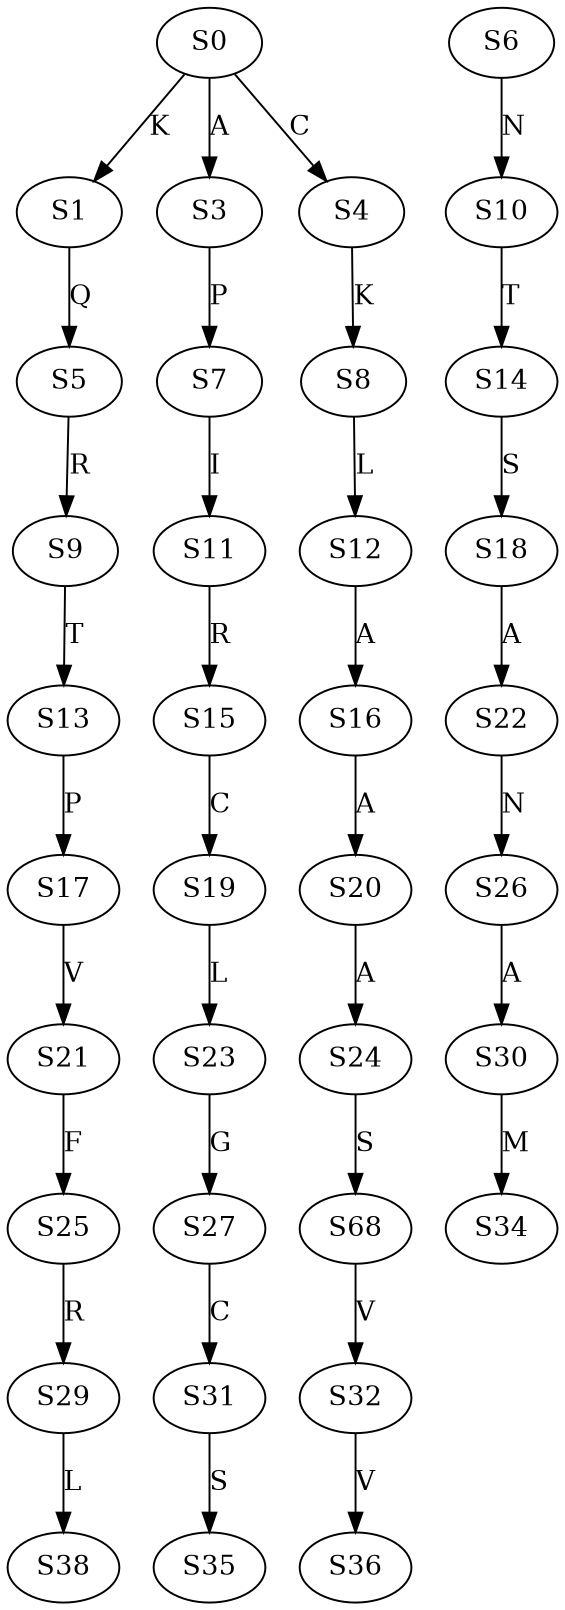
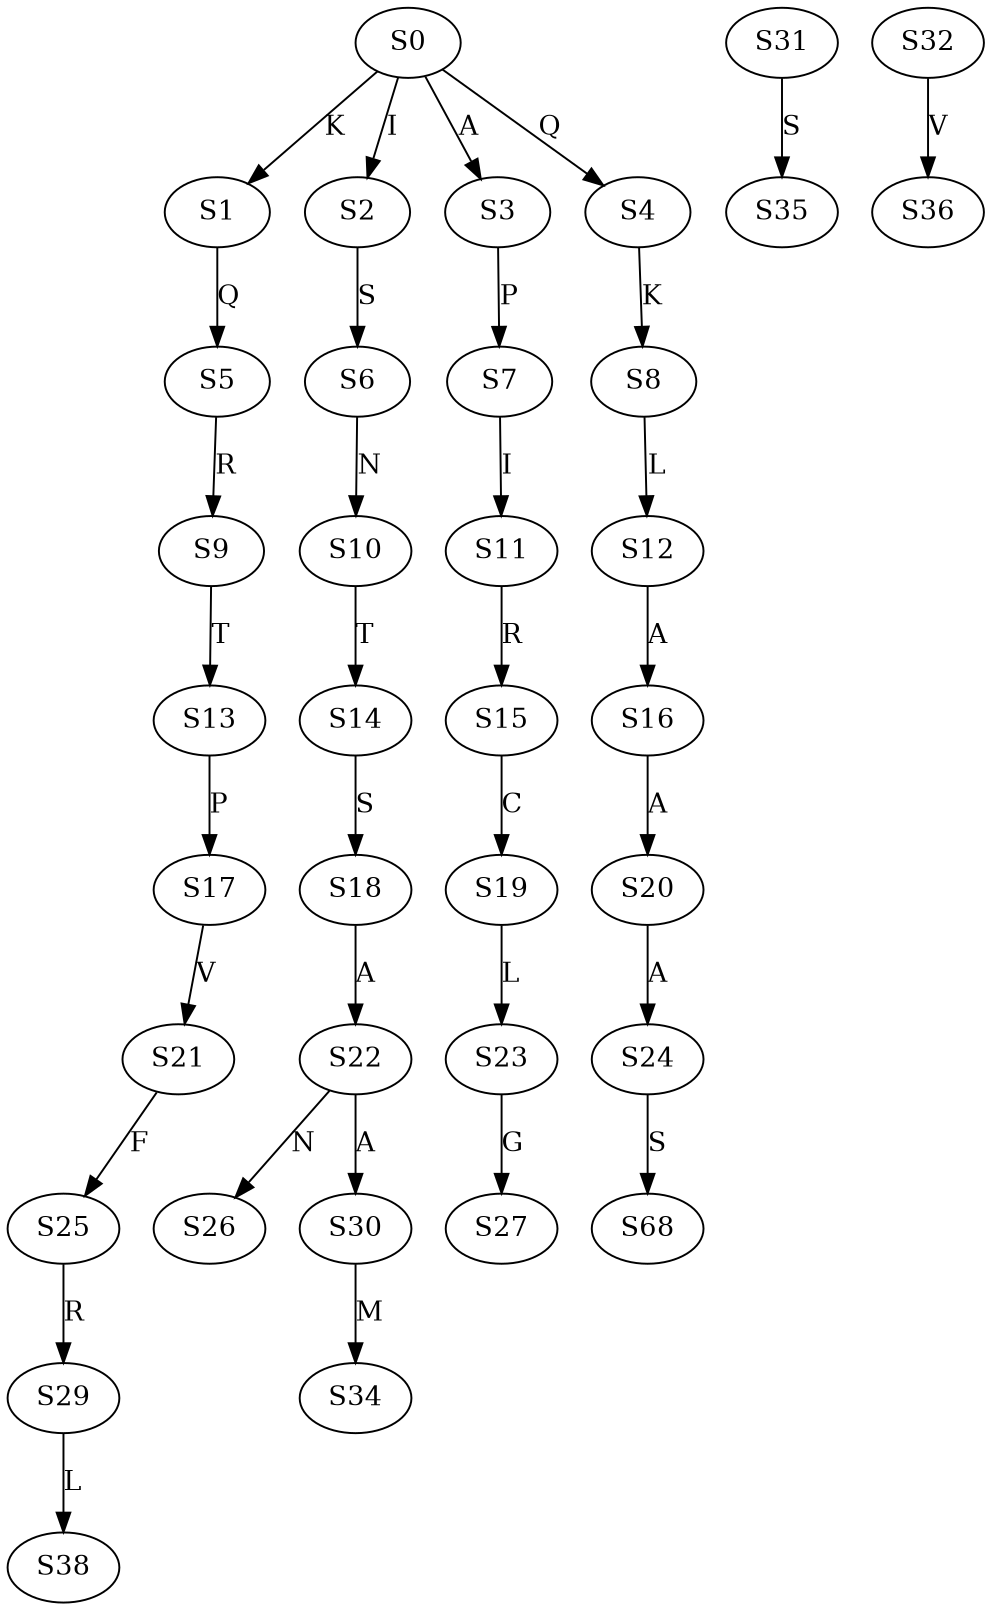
(300, 128) -> (550, 128)
none -> (358, 212)
(502, 965) -> (356, 1134)
(210, 1304) -> none
(356, 1304) -> none
